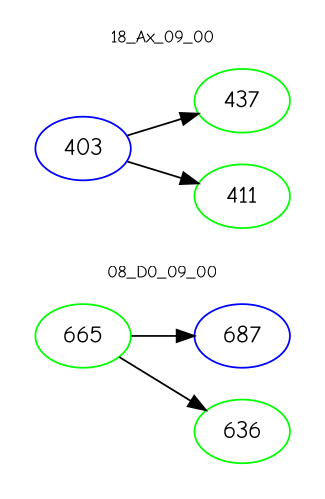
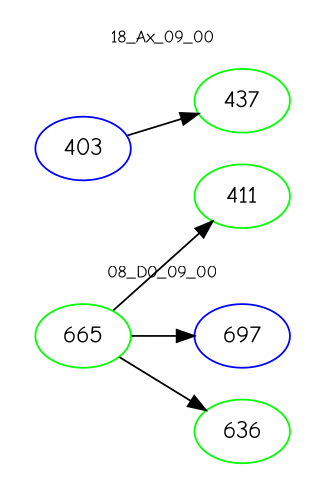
(154, 170) -> (156, 272)
(242, 336) -> (242, 336)
